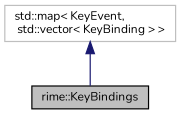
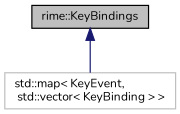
(90, 70) -> (90, 57)
